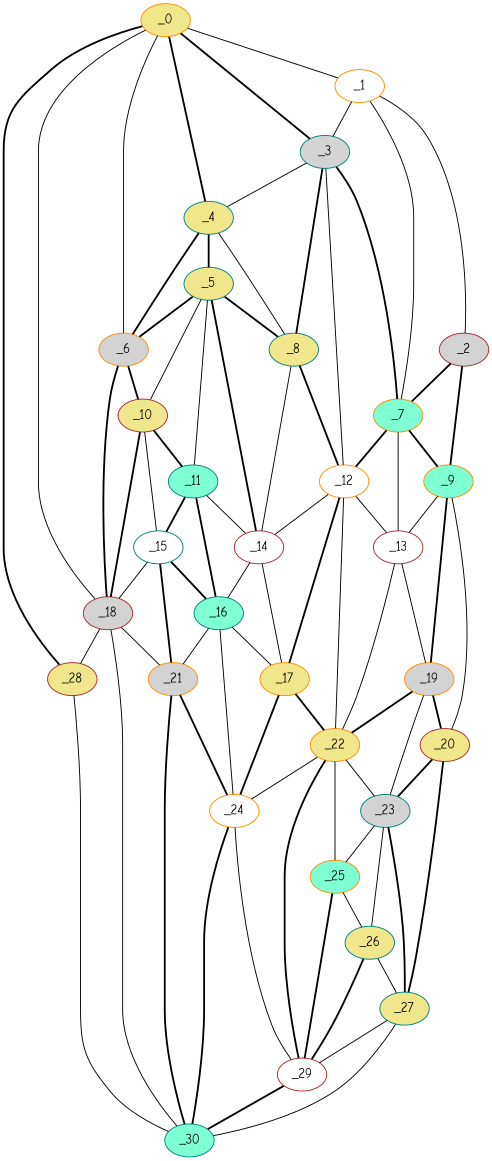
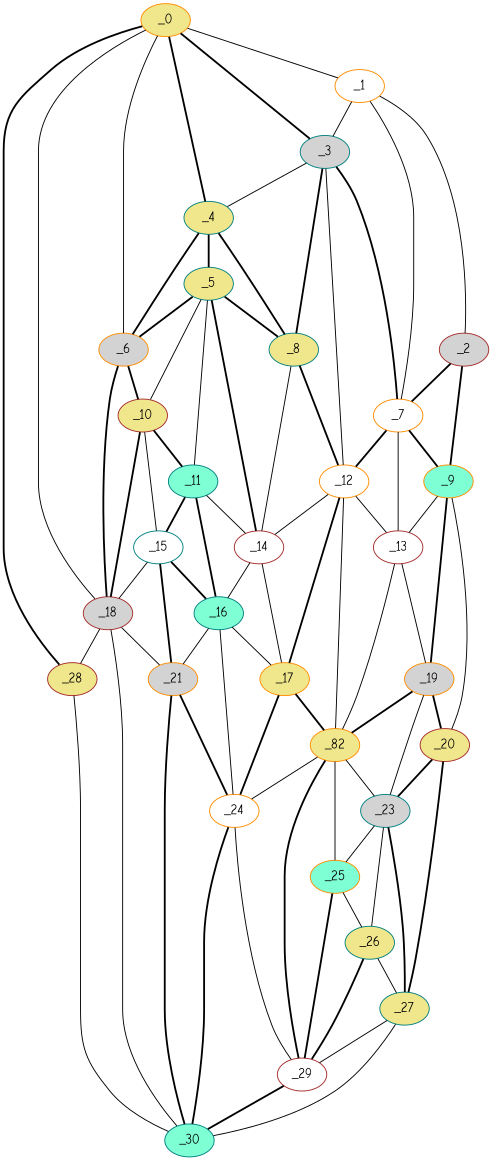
(252, 283) -> (252, 283)
(398, 416) -> (398, 416)
(335, 745) -> (335, 745)
